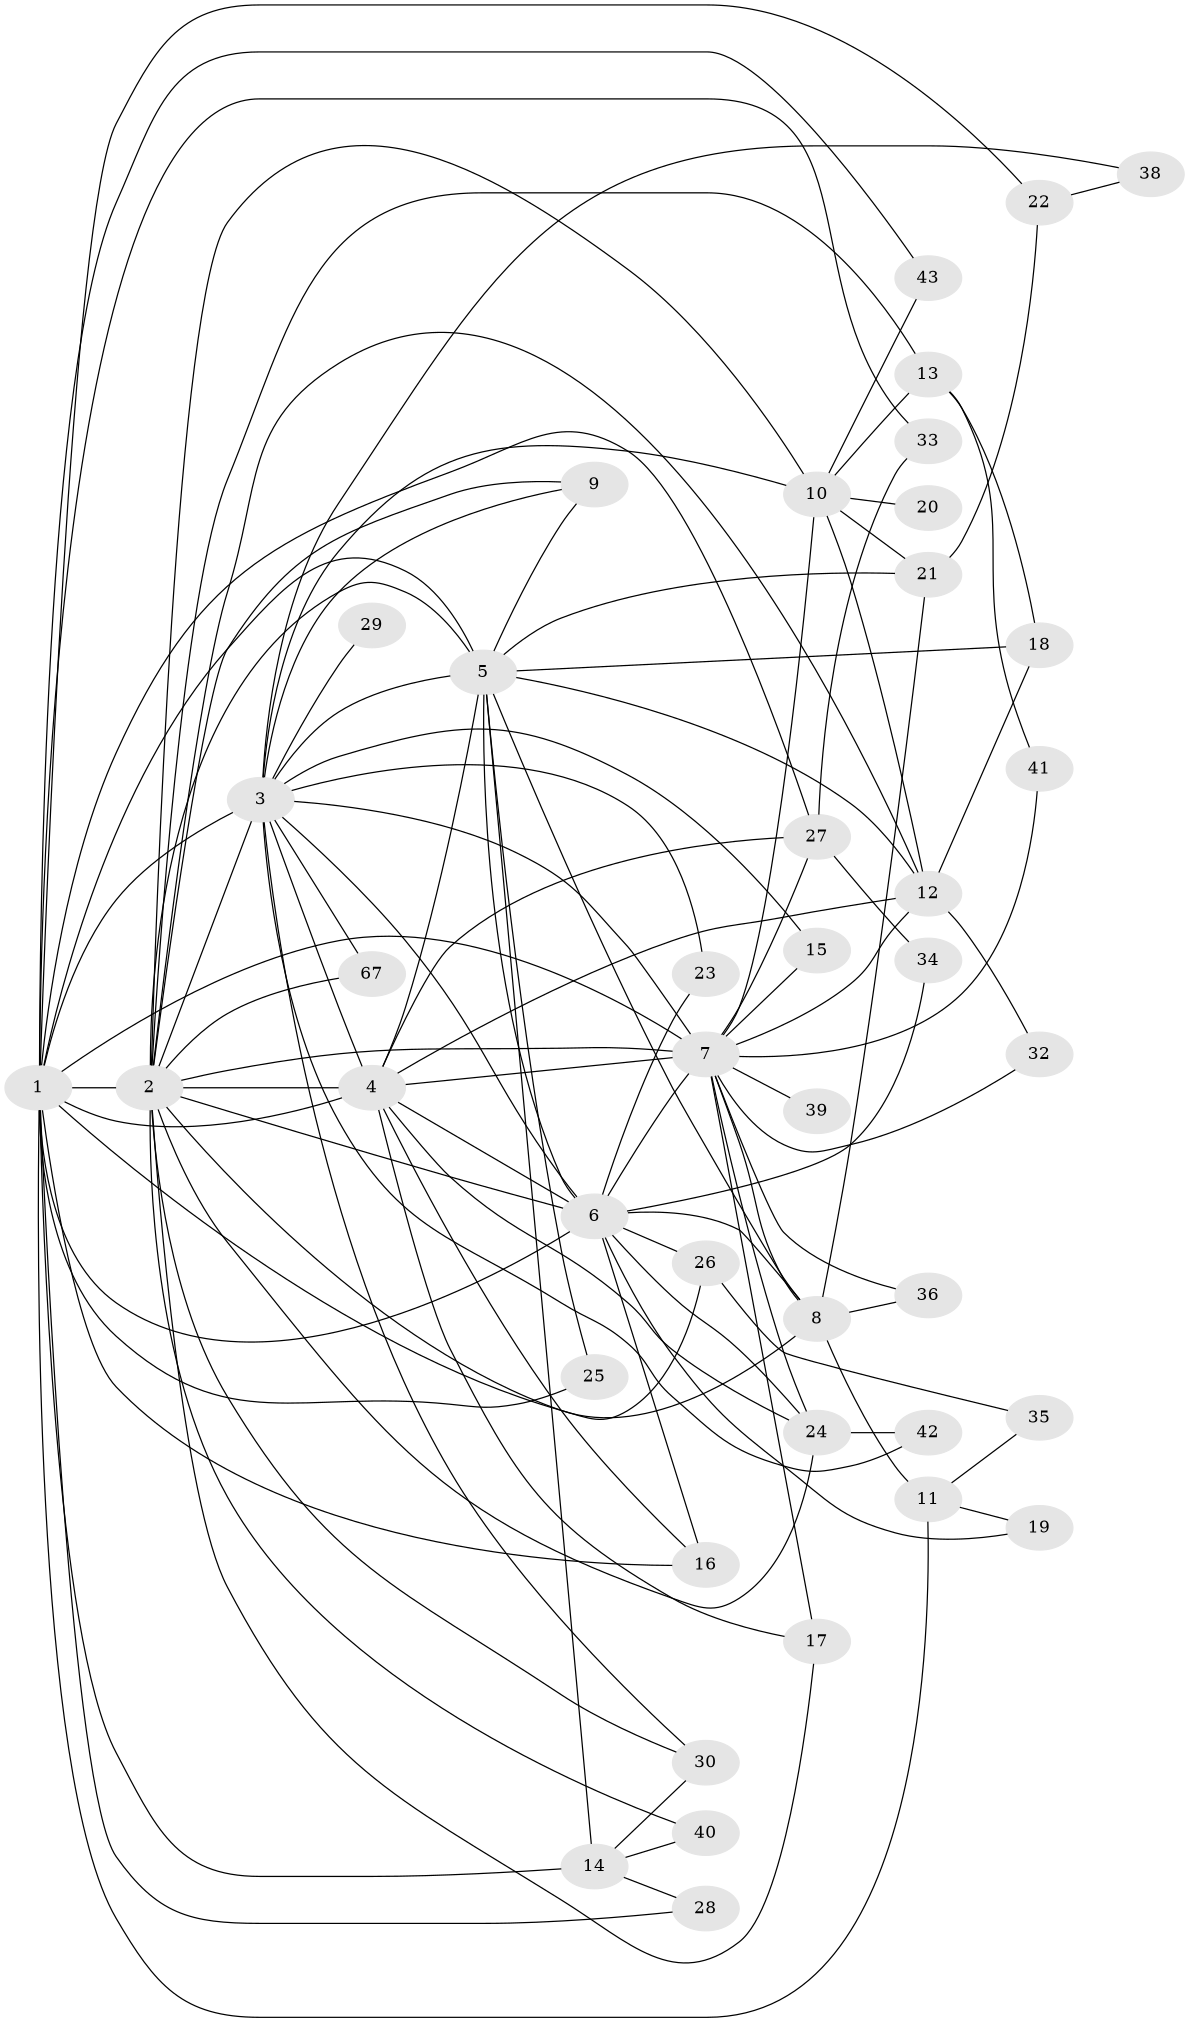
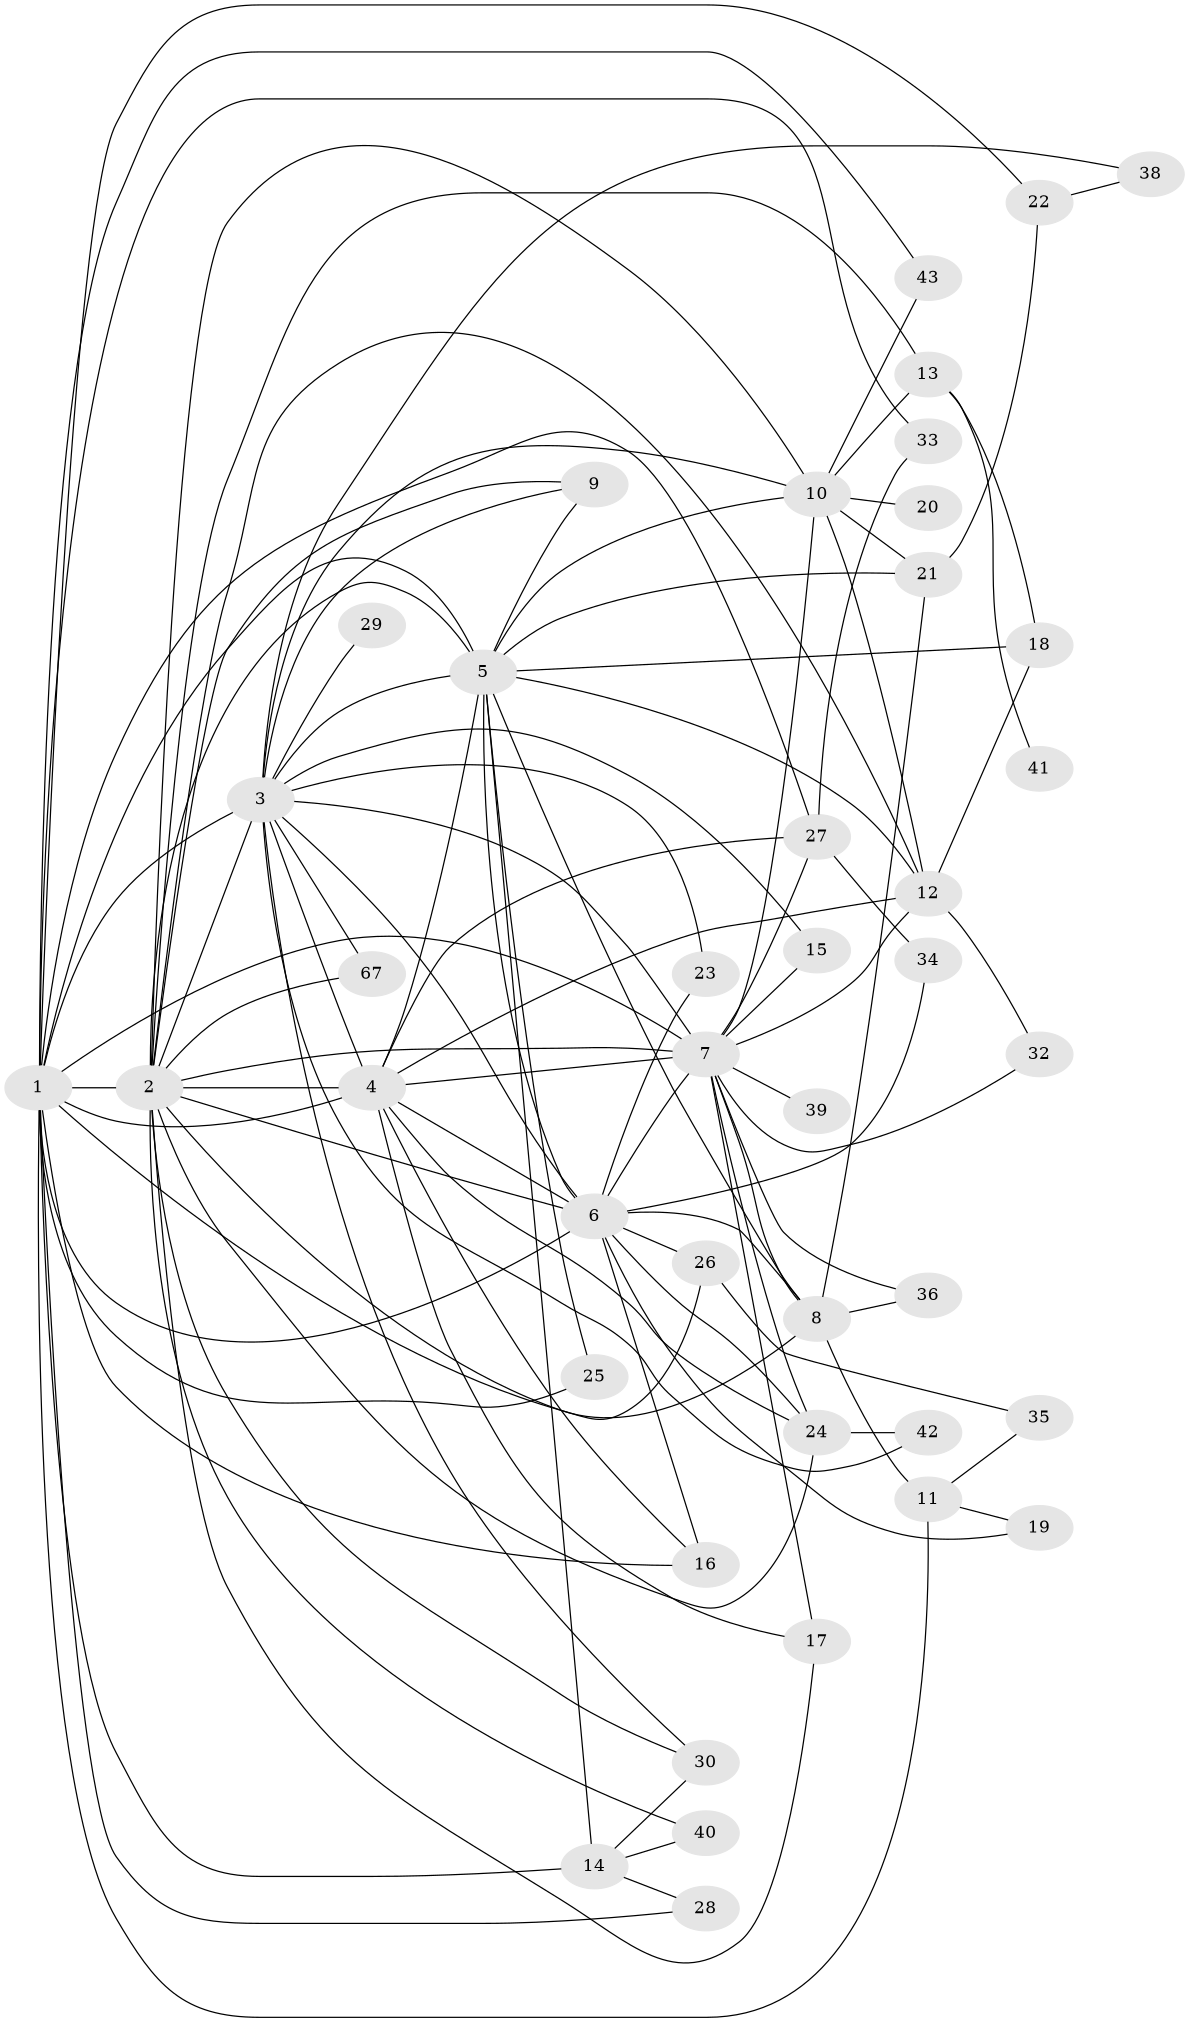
none -> (619, 540)
(955, 999) -> none
